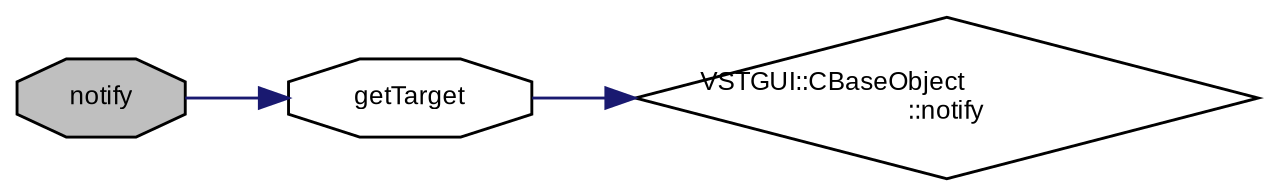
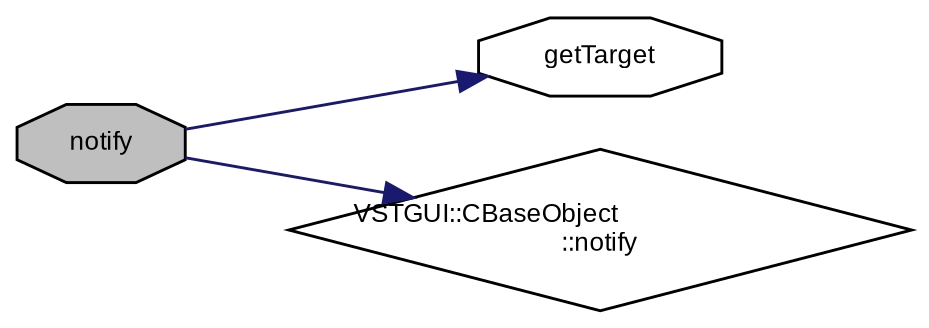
(569, 98) -> (285, 175)
